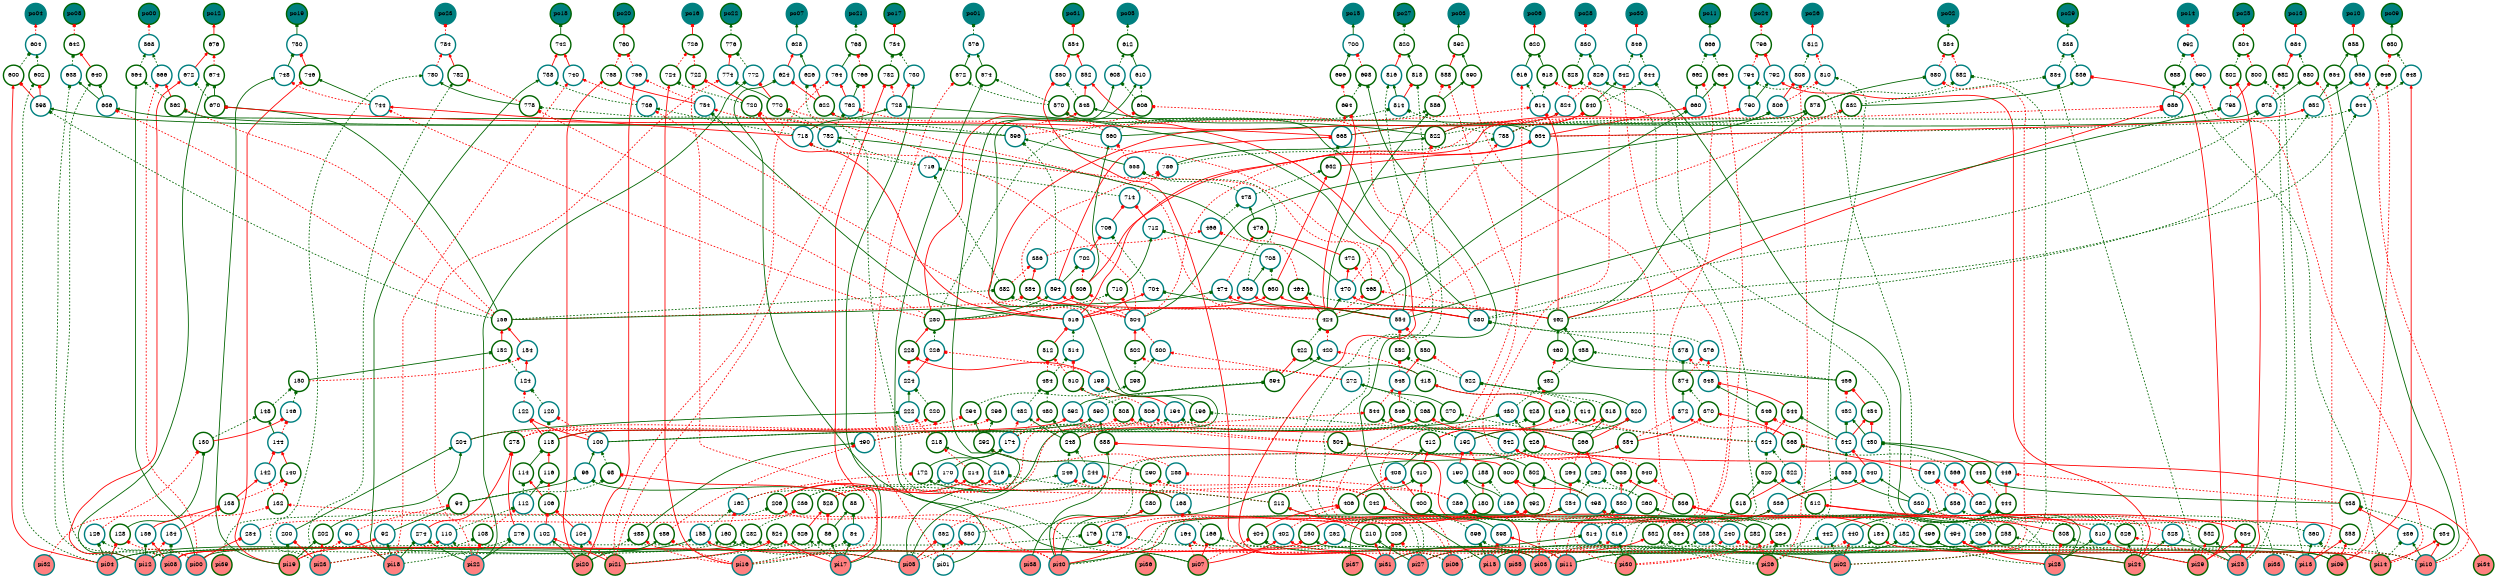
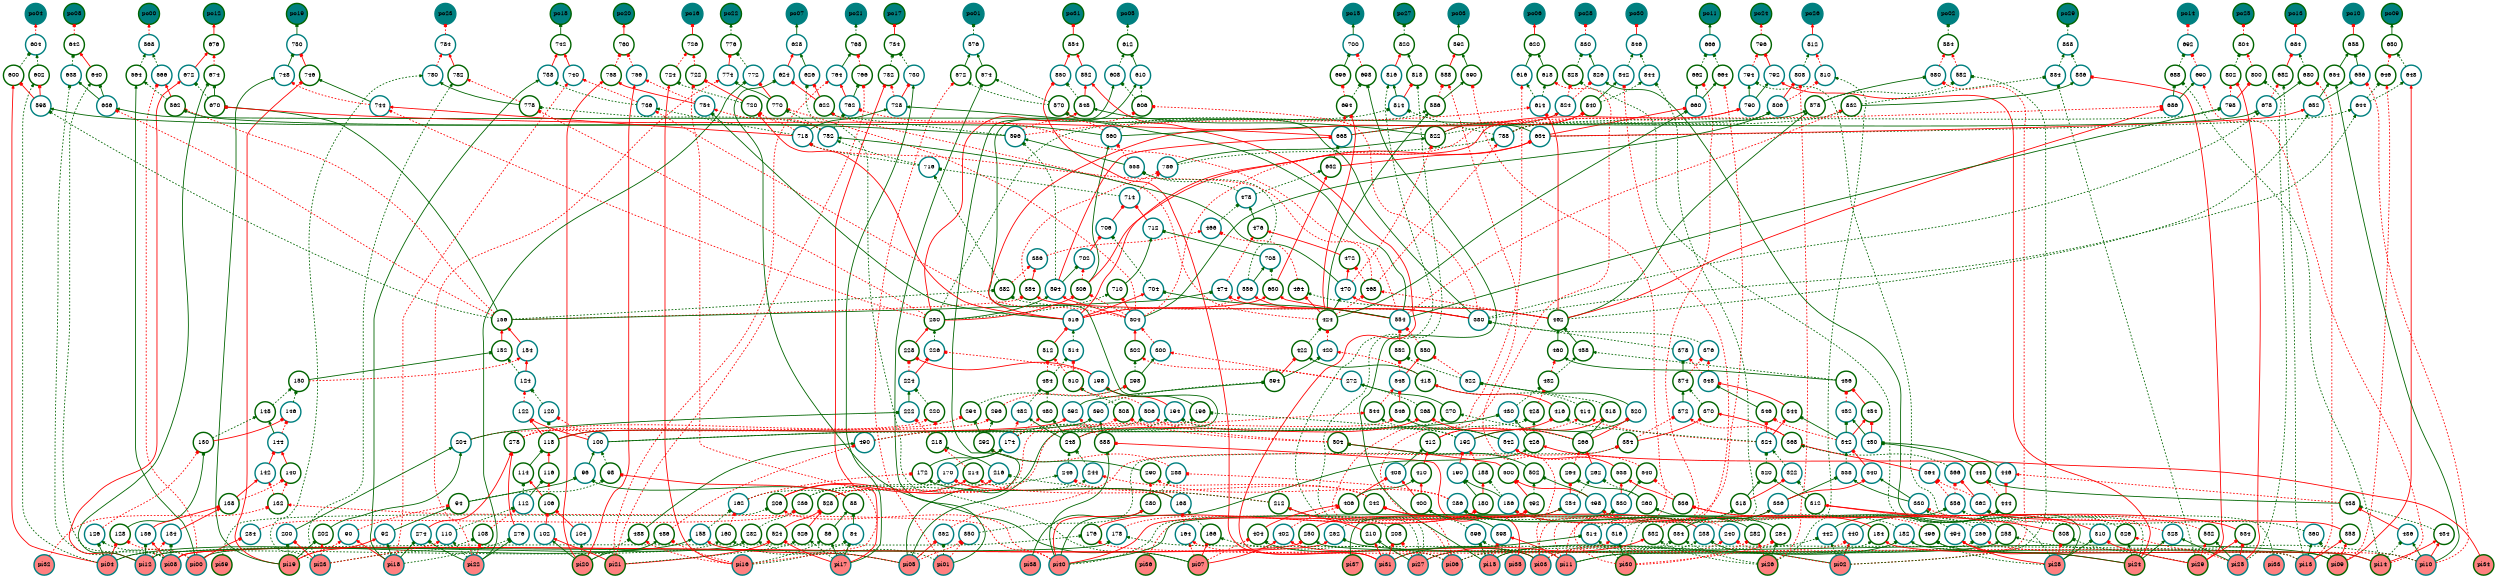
none -> (1033, 395)
(1610, 488) -> (1610, 488)
(828, 521) -> (801, 519)
(599, 551) -> none
(944, 565) -> (944, 565)
